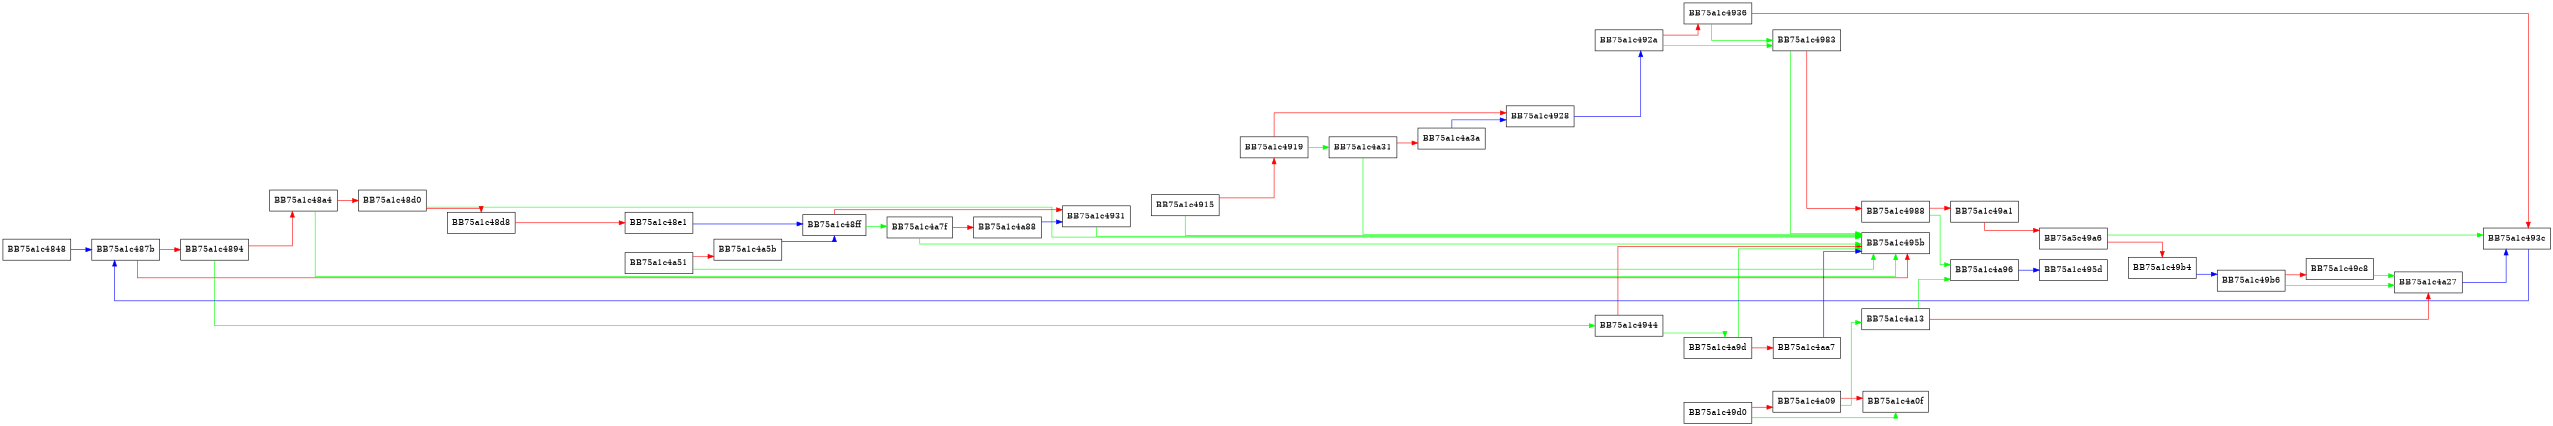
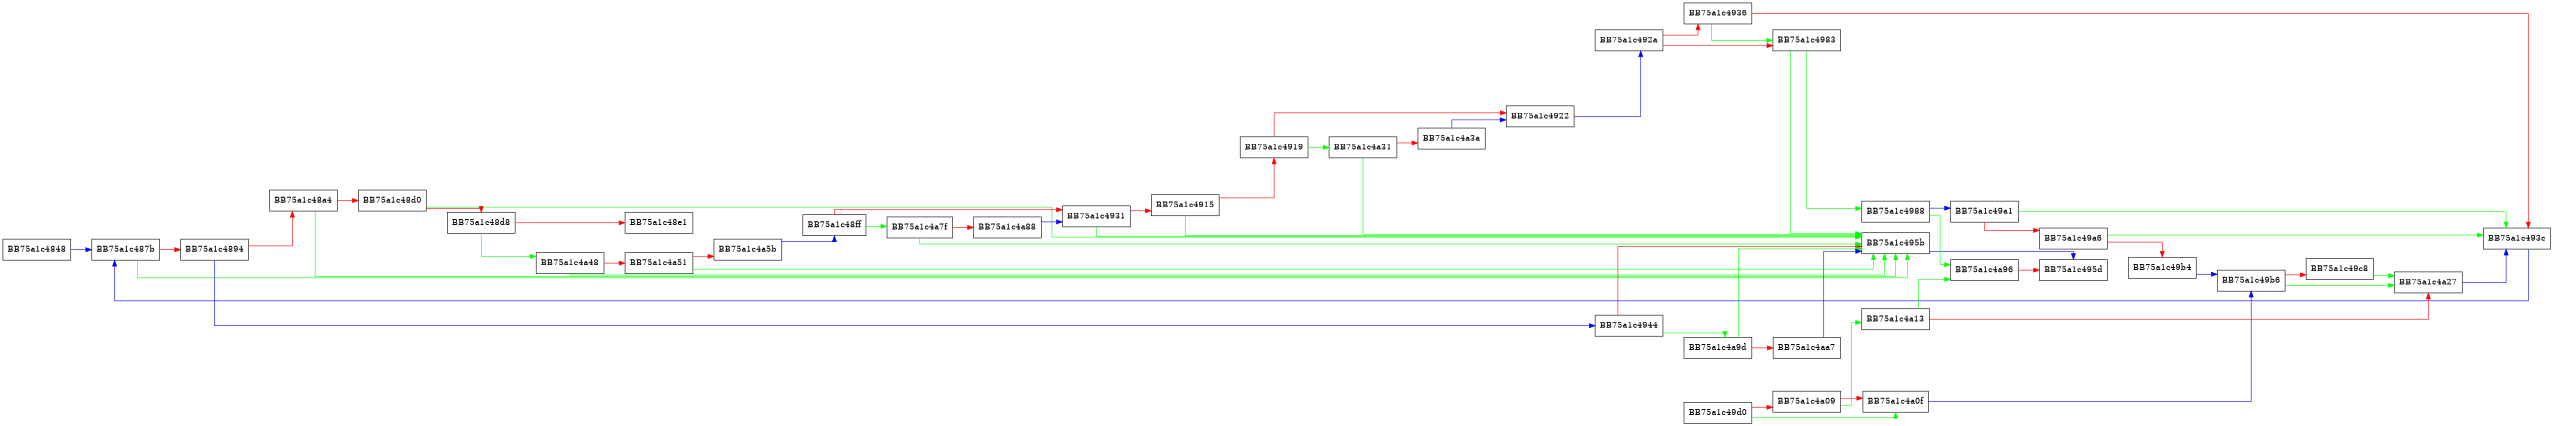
(1715, 46) -> (1715, 46)
(1540, 116) -> (1540, 116)
(1807, 154) -> (1807, 154)
(1937, 208) -> (1937, 208)
none -> (1138, 211)
none -> (2268, 212)
(745, 224) -> none
(2073, 239) -> (2073, 239)
none -> (2003, 251)
none -> (570, 263)
(2026, 270) -> (2026, 270)
(1023, 278) -> (1023, 278)
(869, 326) -> (869, 326)
none -> (2142, 402)
